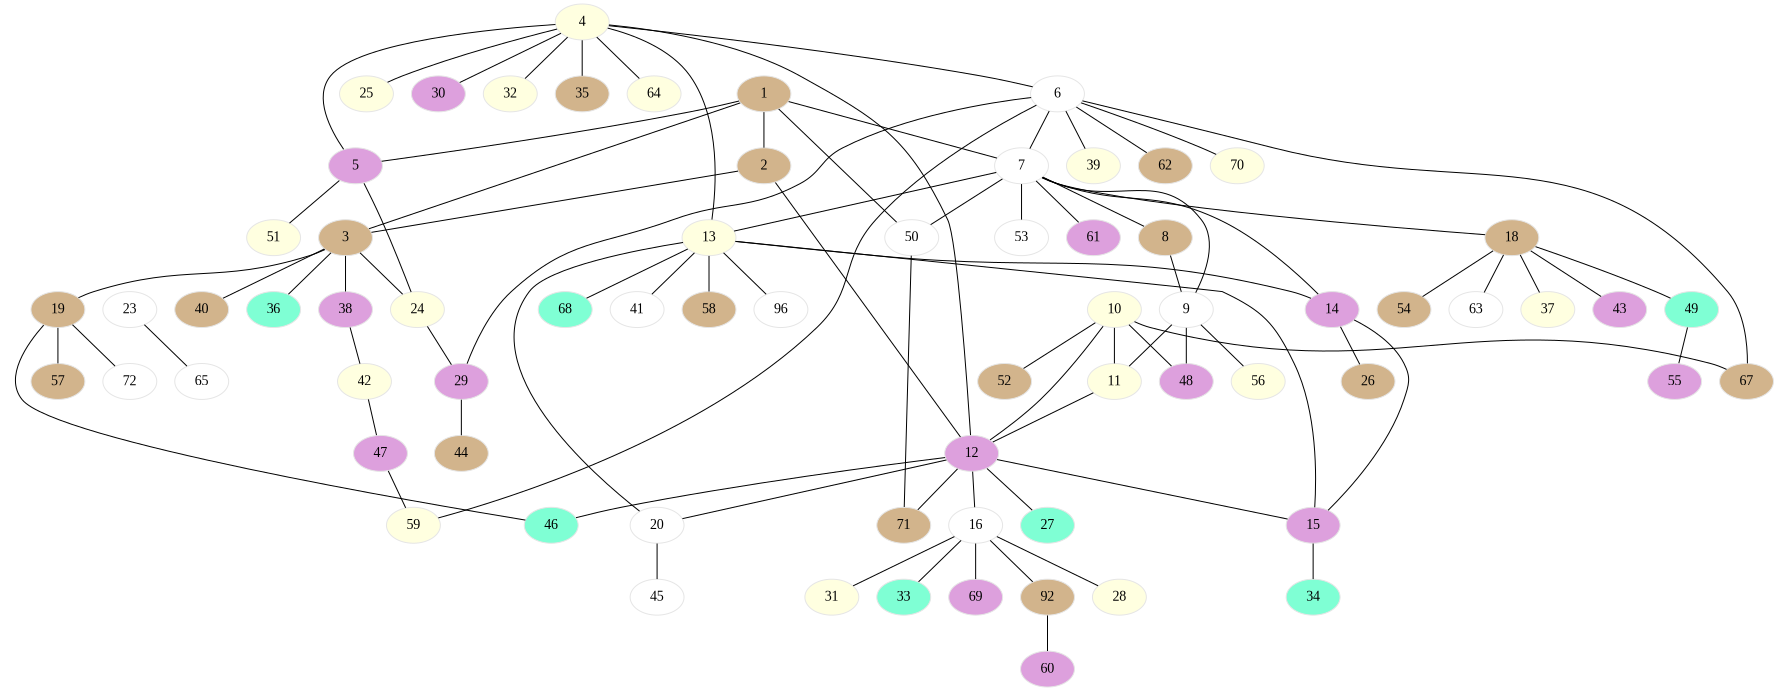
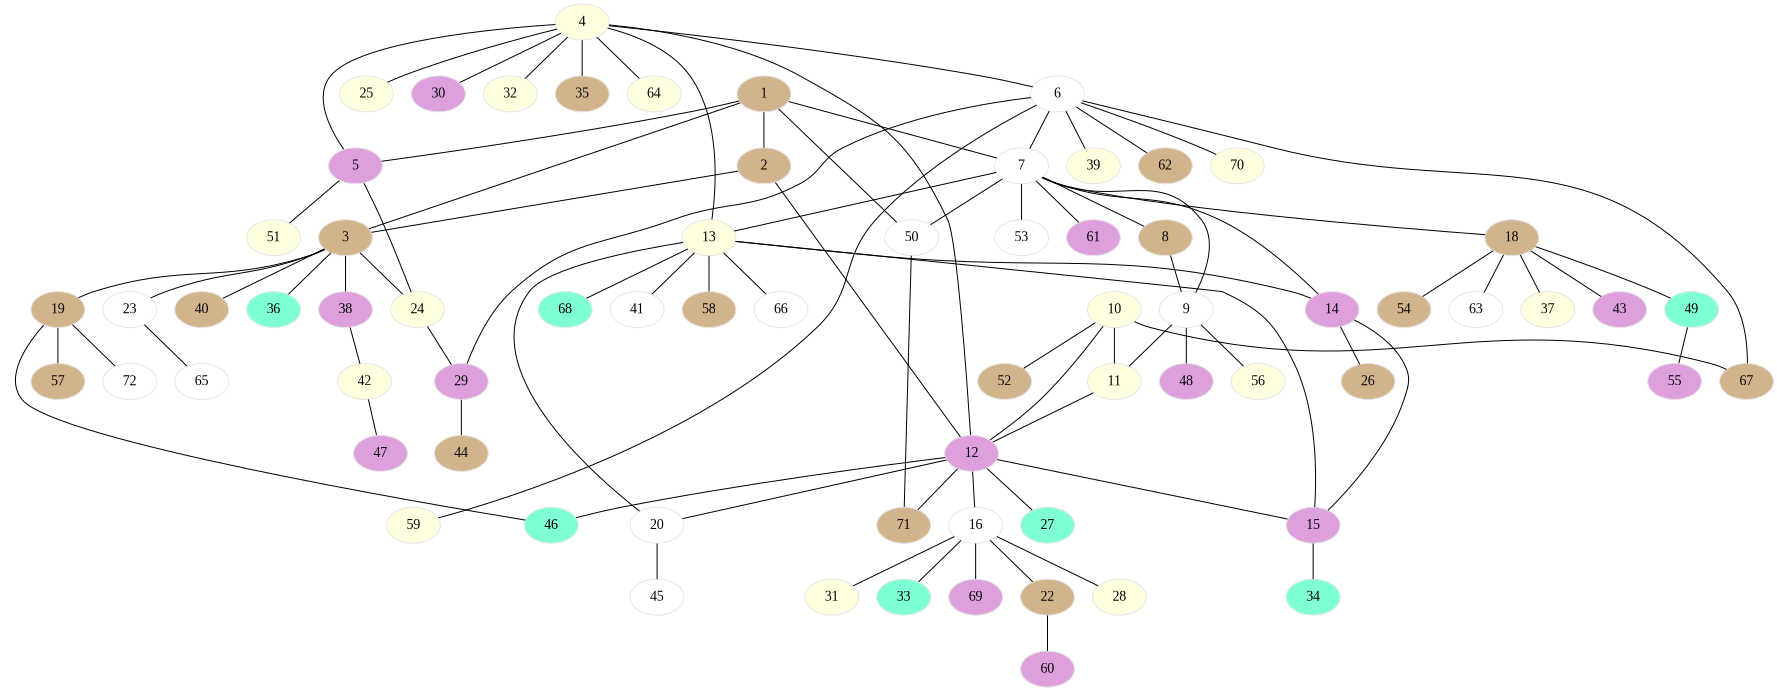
none -> (207, 280)
(781, 310) -> (781, 310)
(1146, 341) -> none
(397, 489) -> none
(1048, 597) -> (1048, 597)
